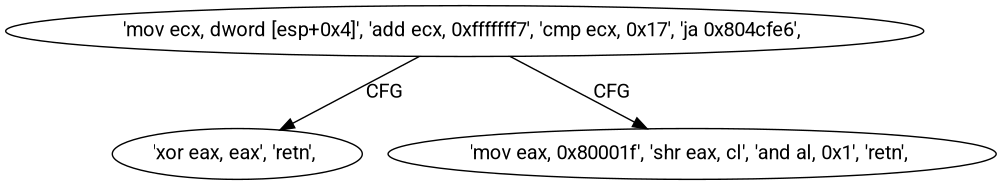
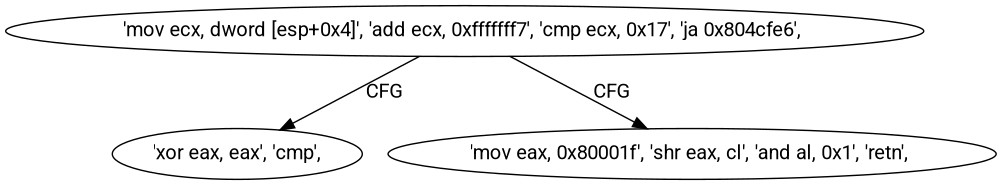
(237, 154) -> (237, 154)
